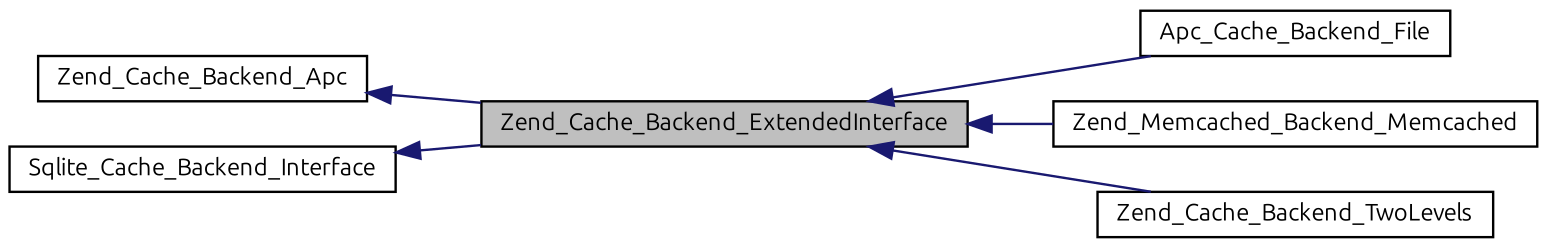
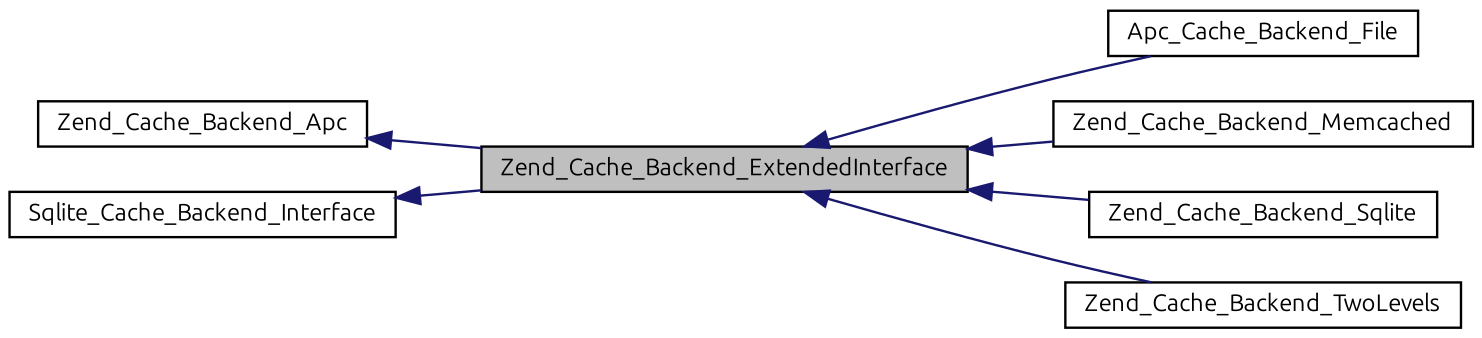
(1295, 124) -> (1263, 124)
none -> (1263, 214)
